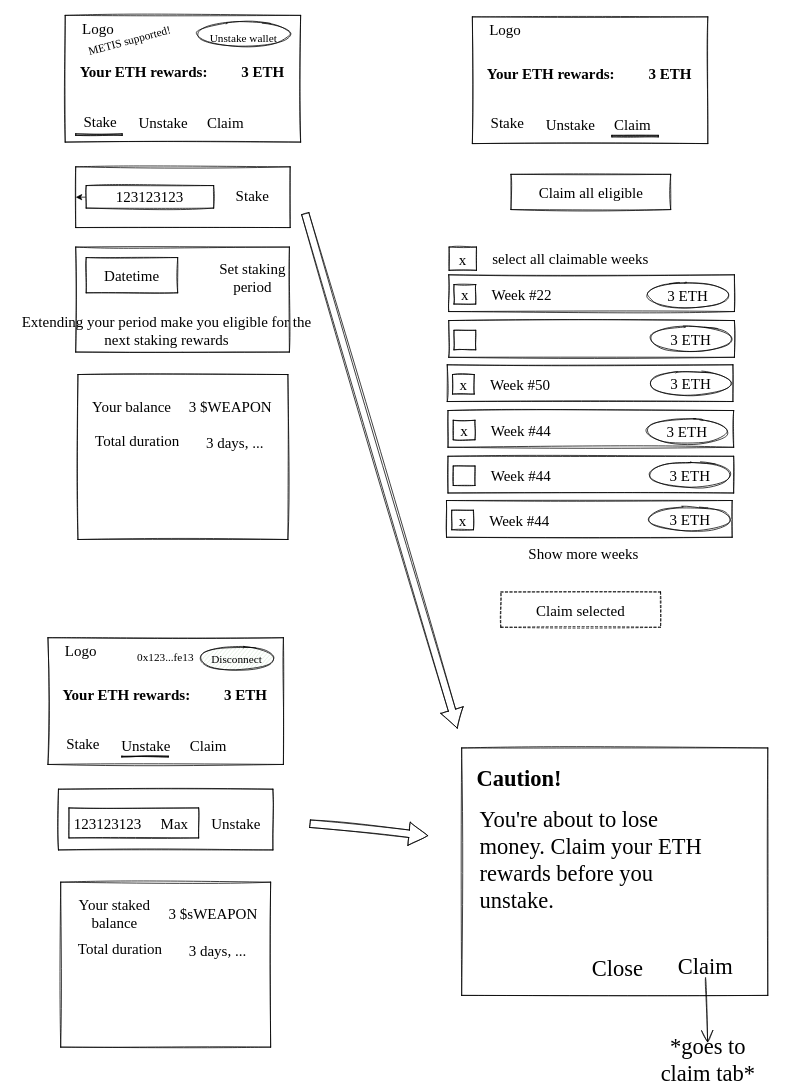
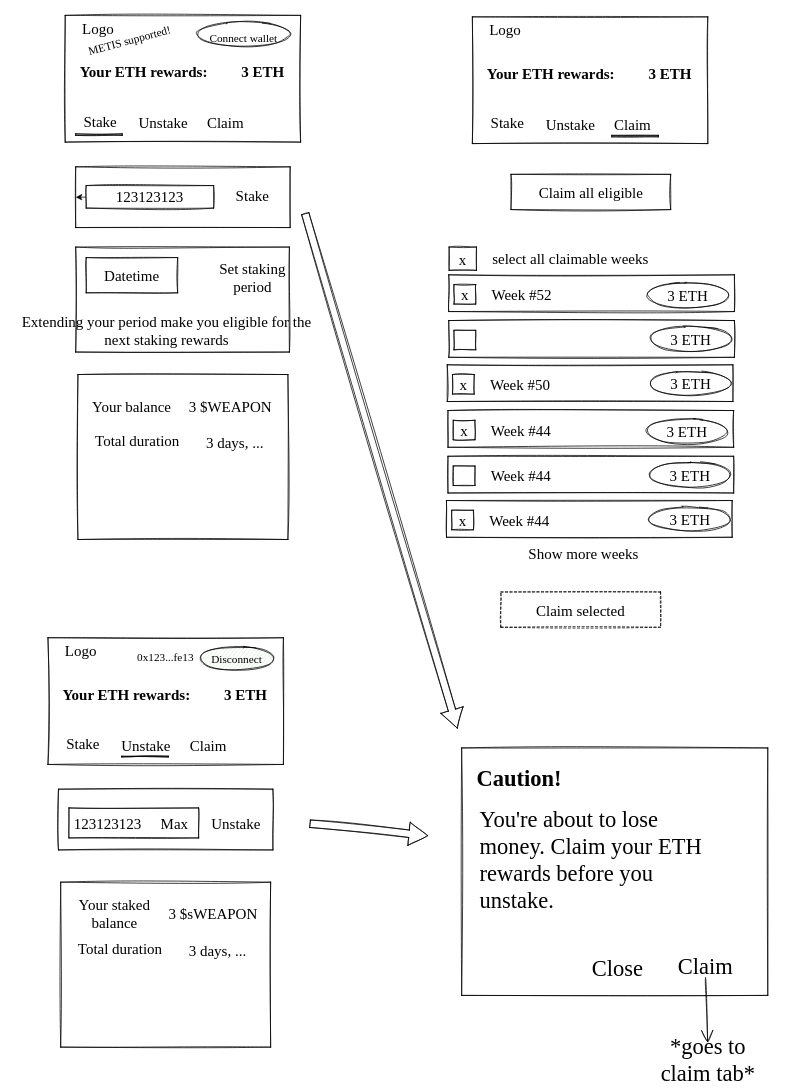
(243, 34) -> (243, 34)
(522, 294) -> (522, 294)
